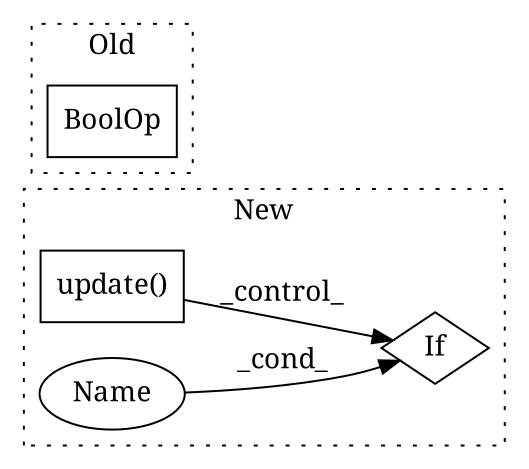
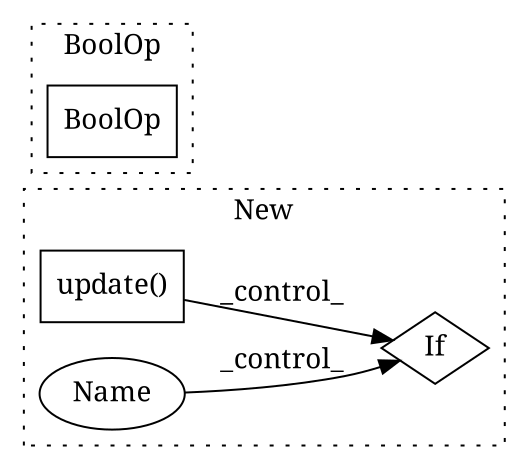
(112, 47) -> (112, 47)
(283, 361) -> (283, 361)
